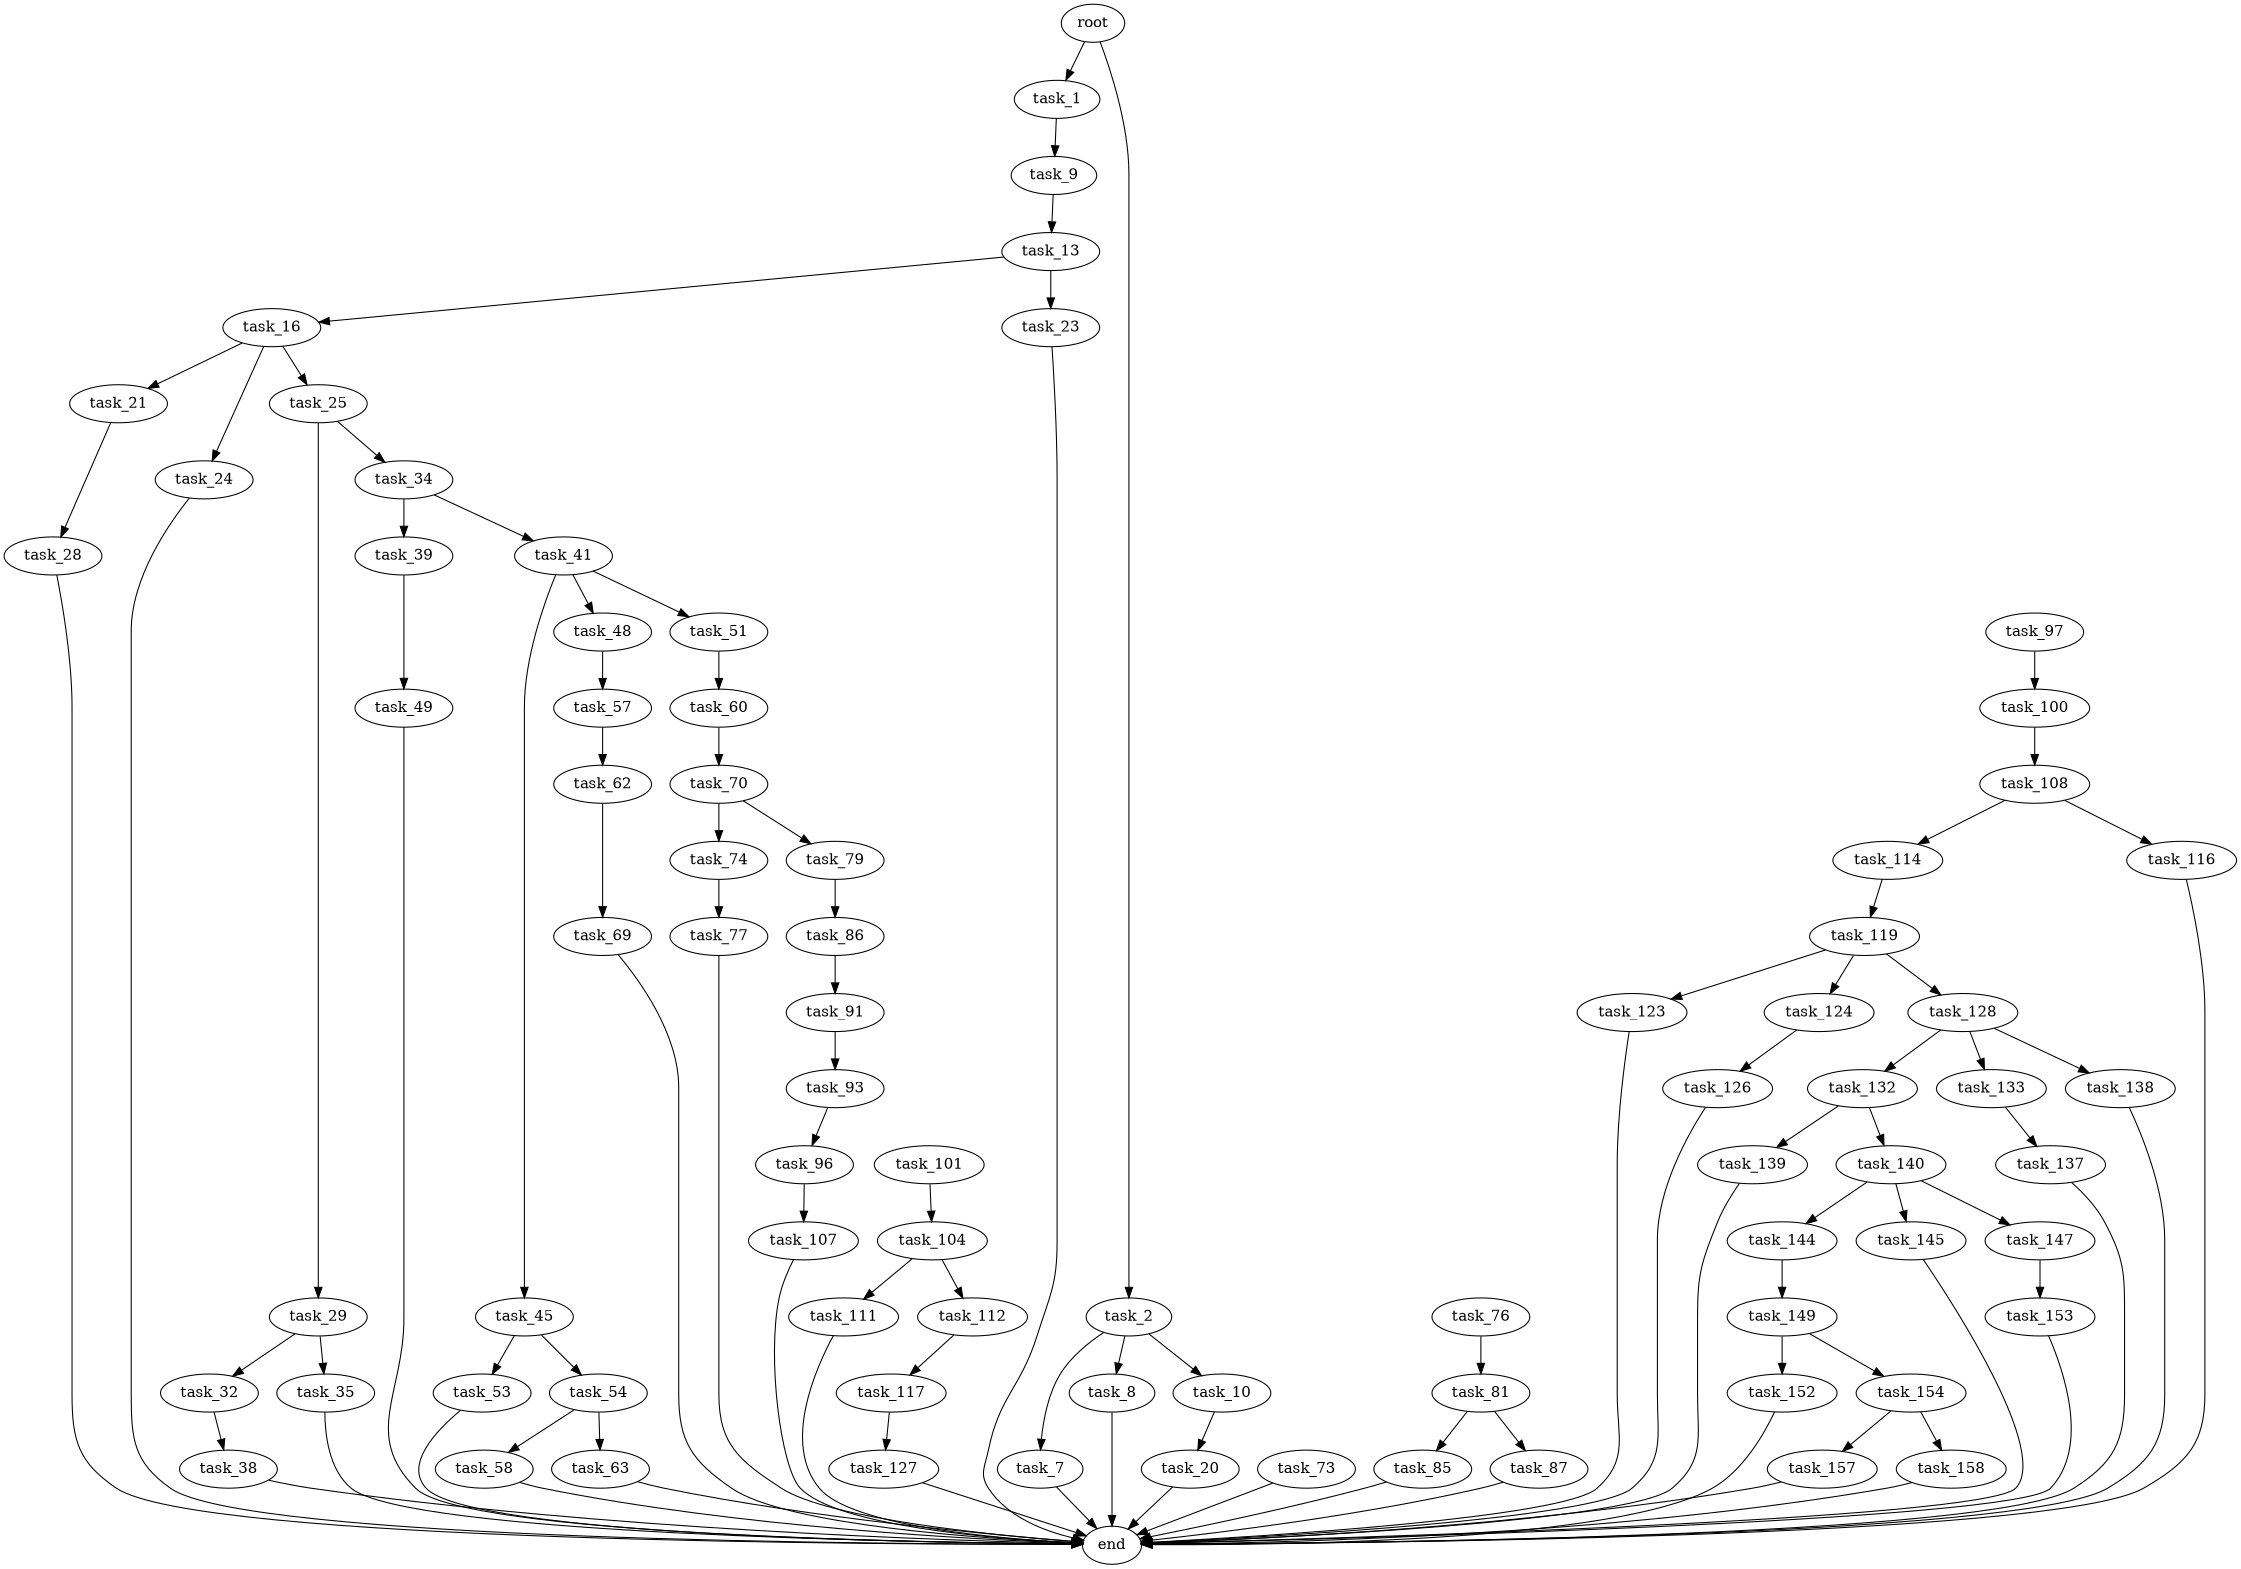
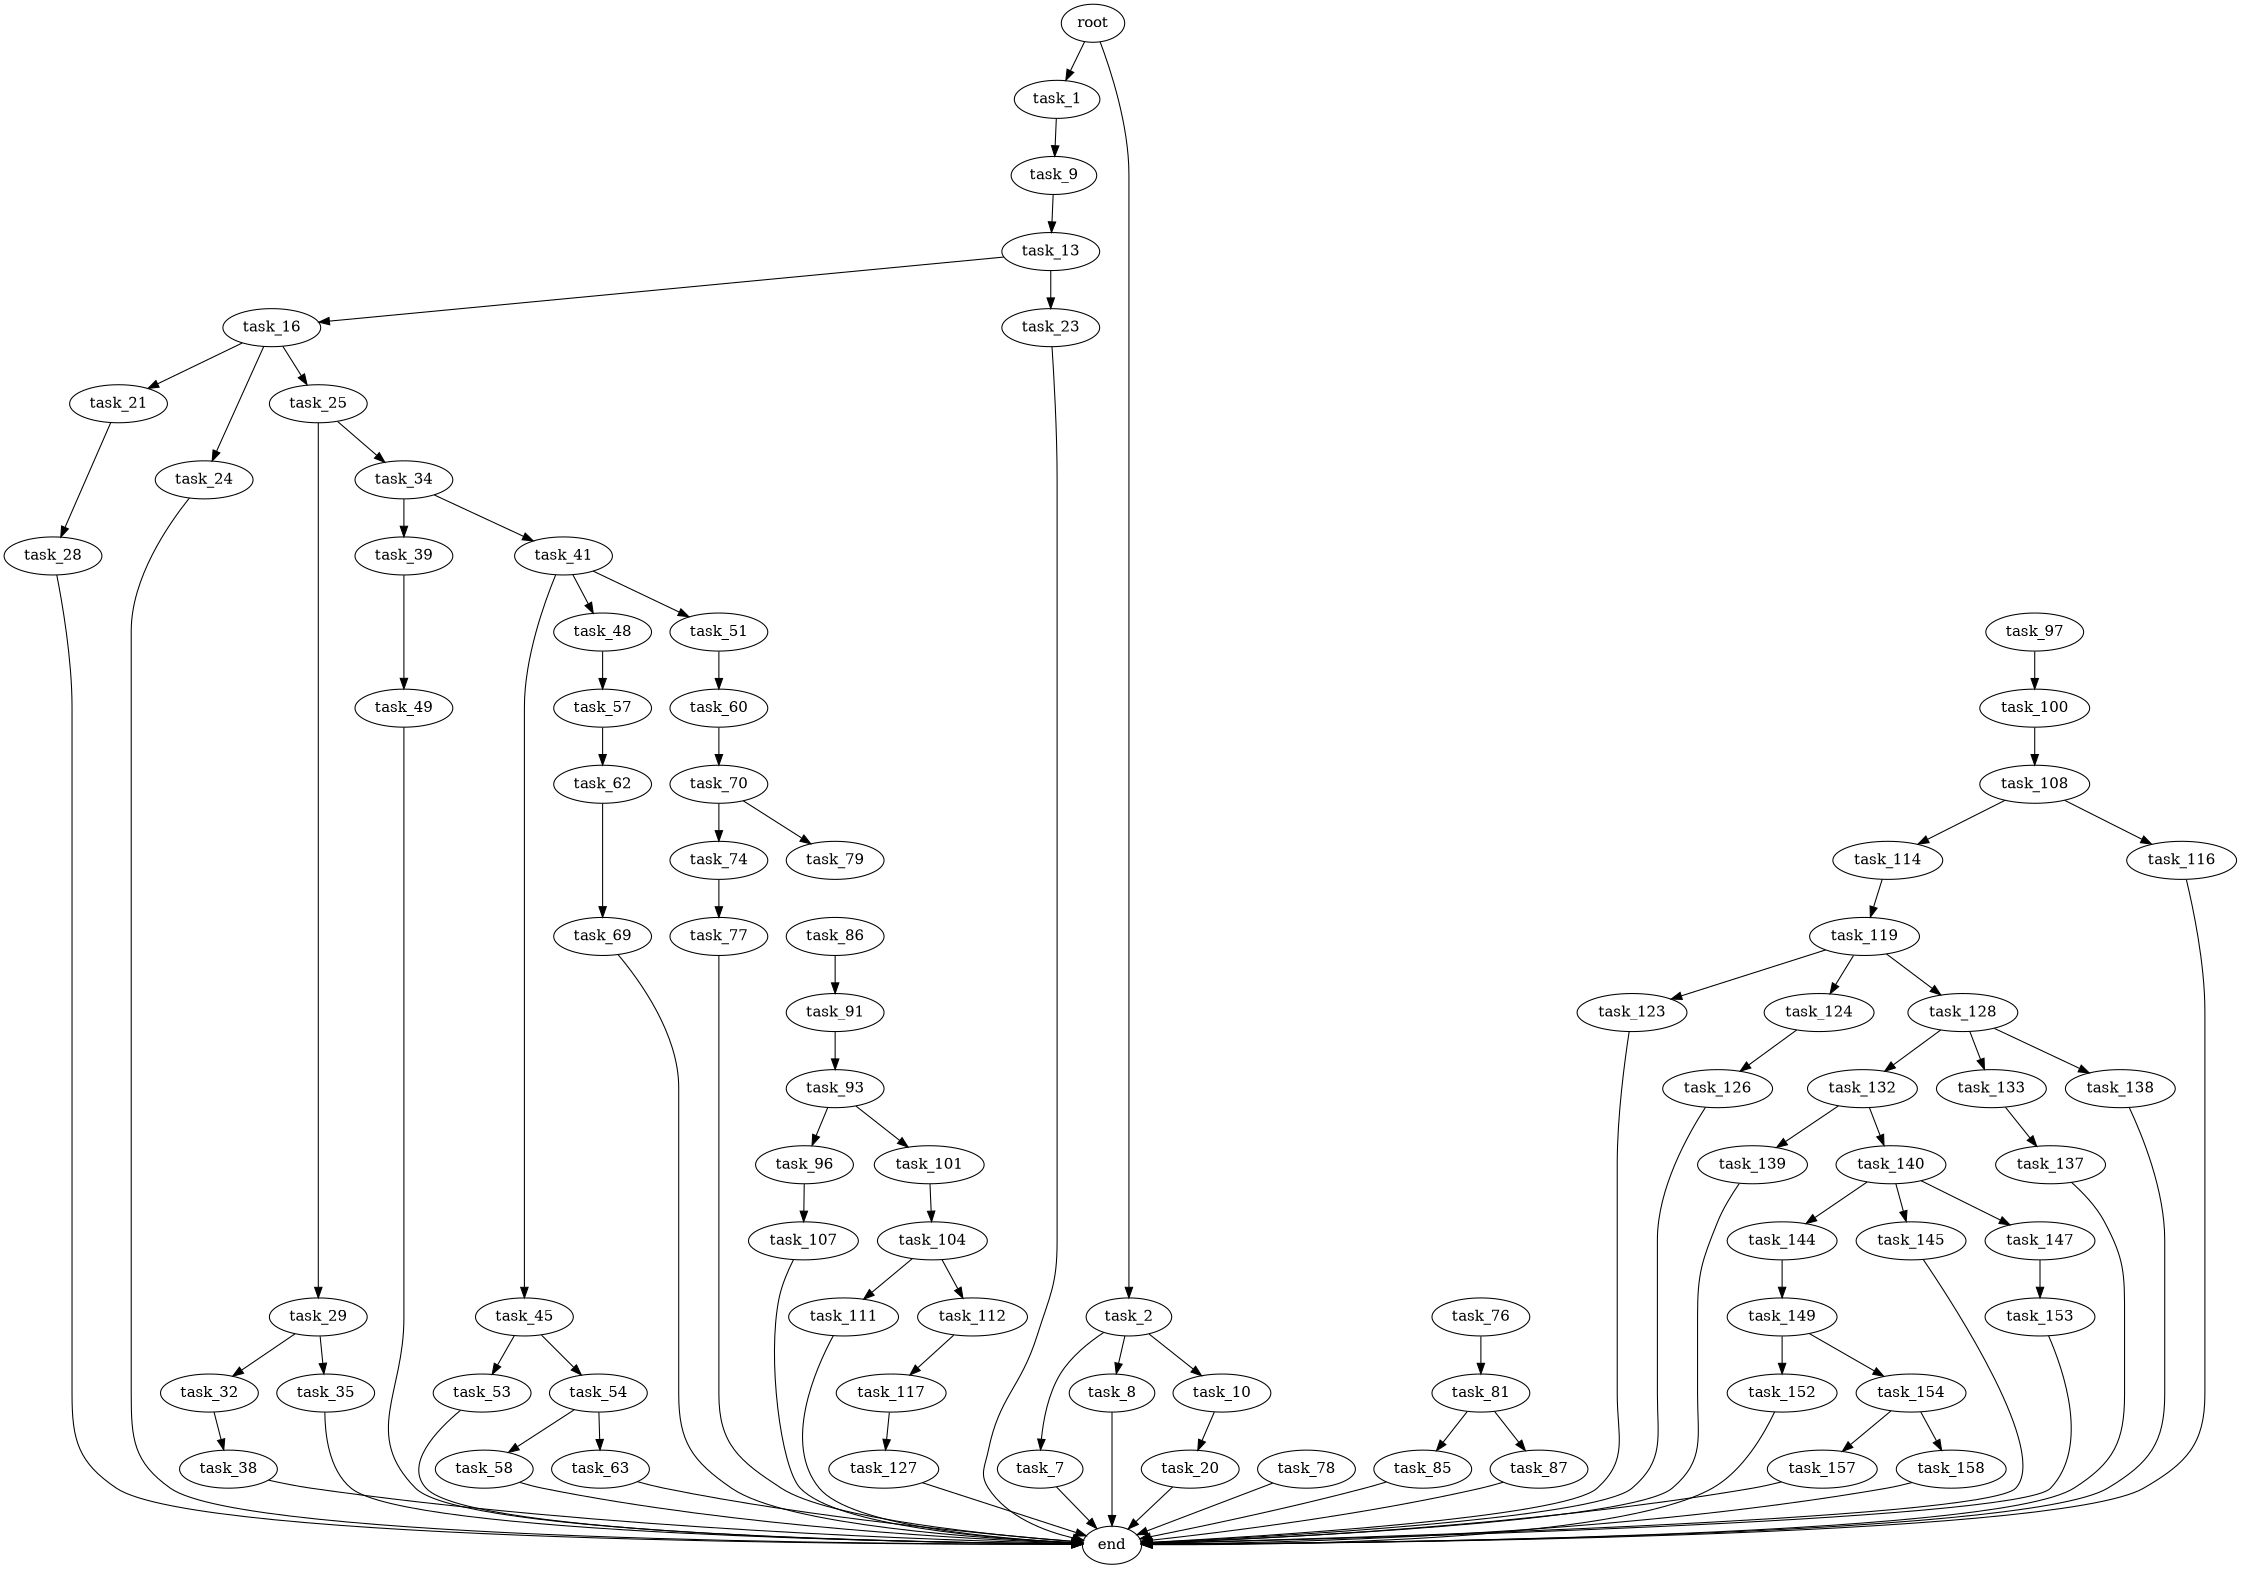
(835, 893) -> none
none -> (878, 1123)
(1306, 1469) -> (1306, 1469)
